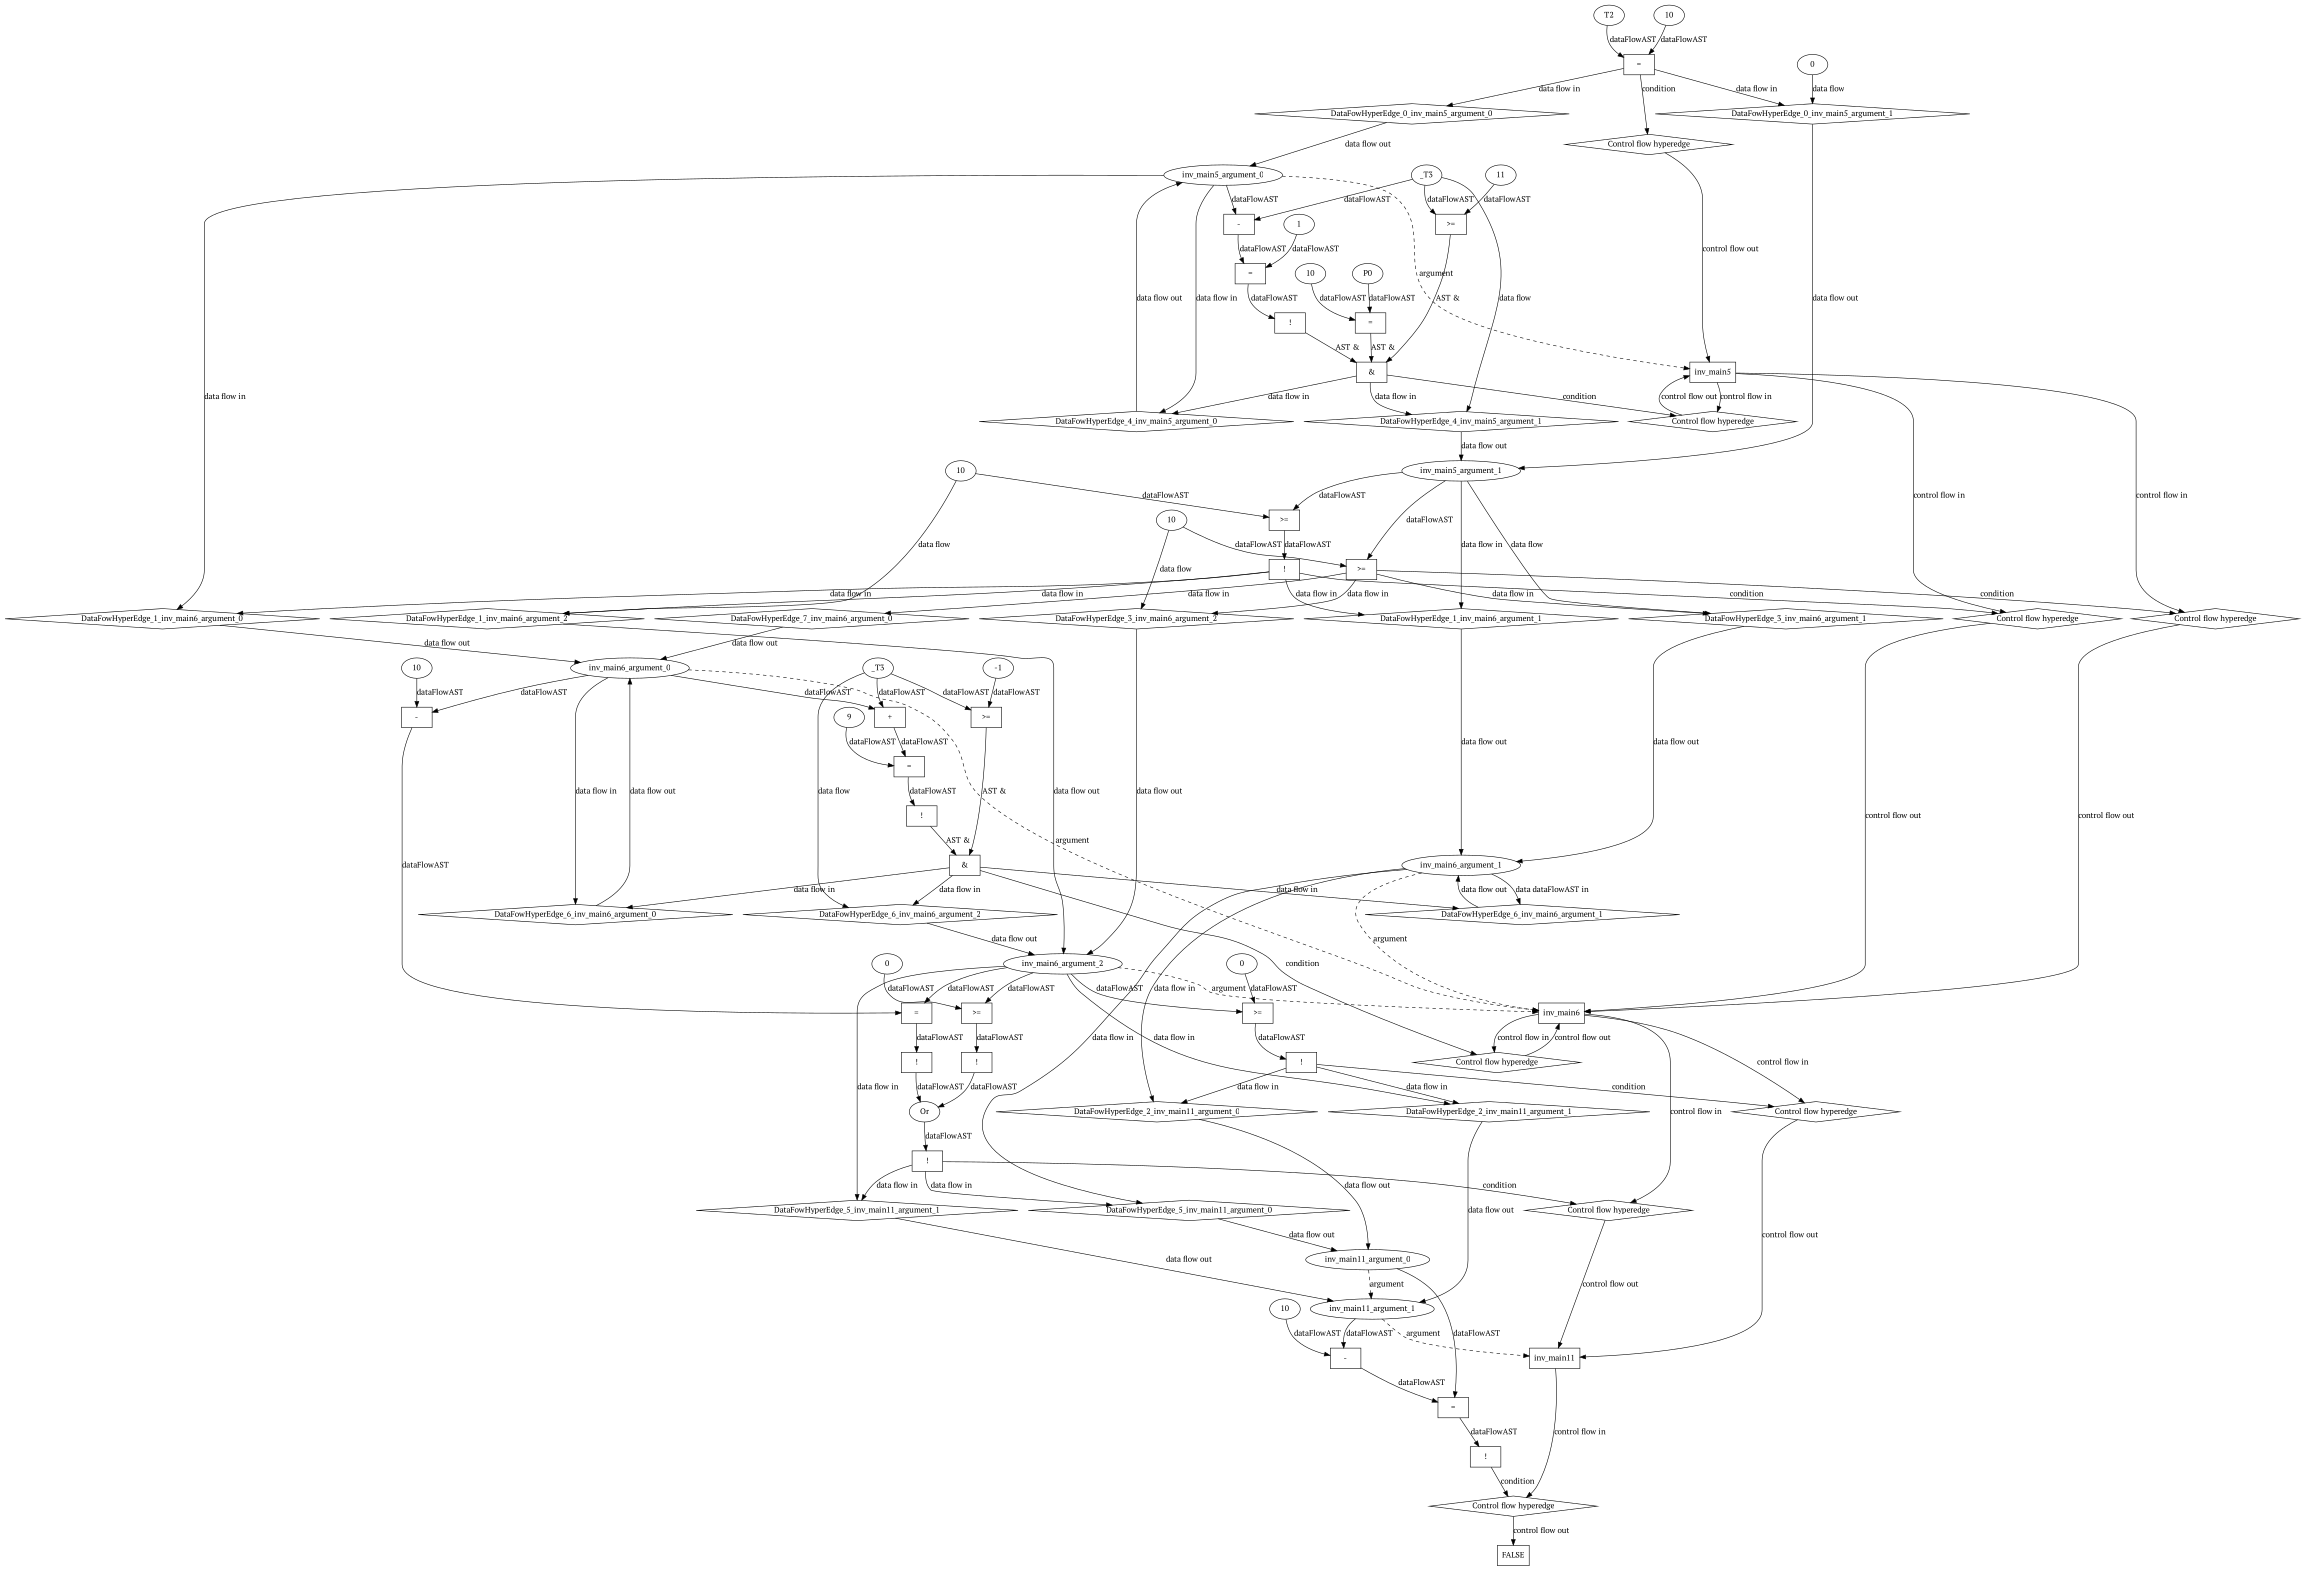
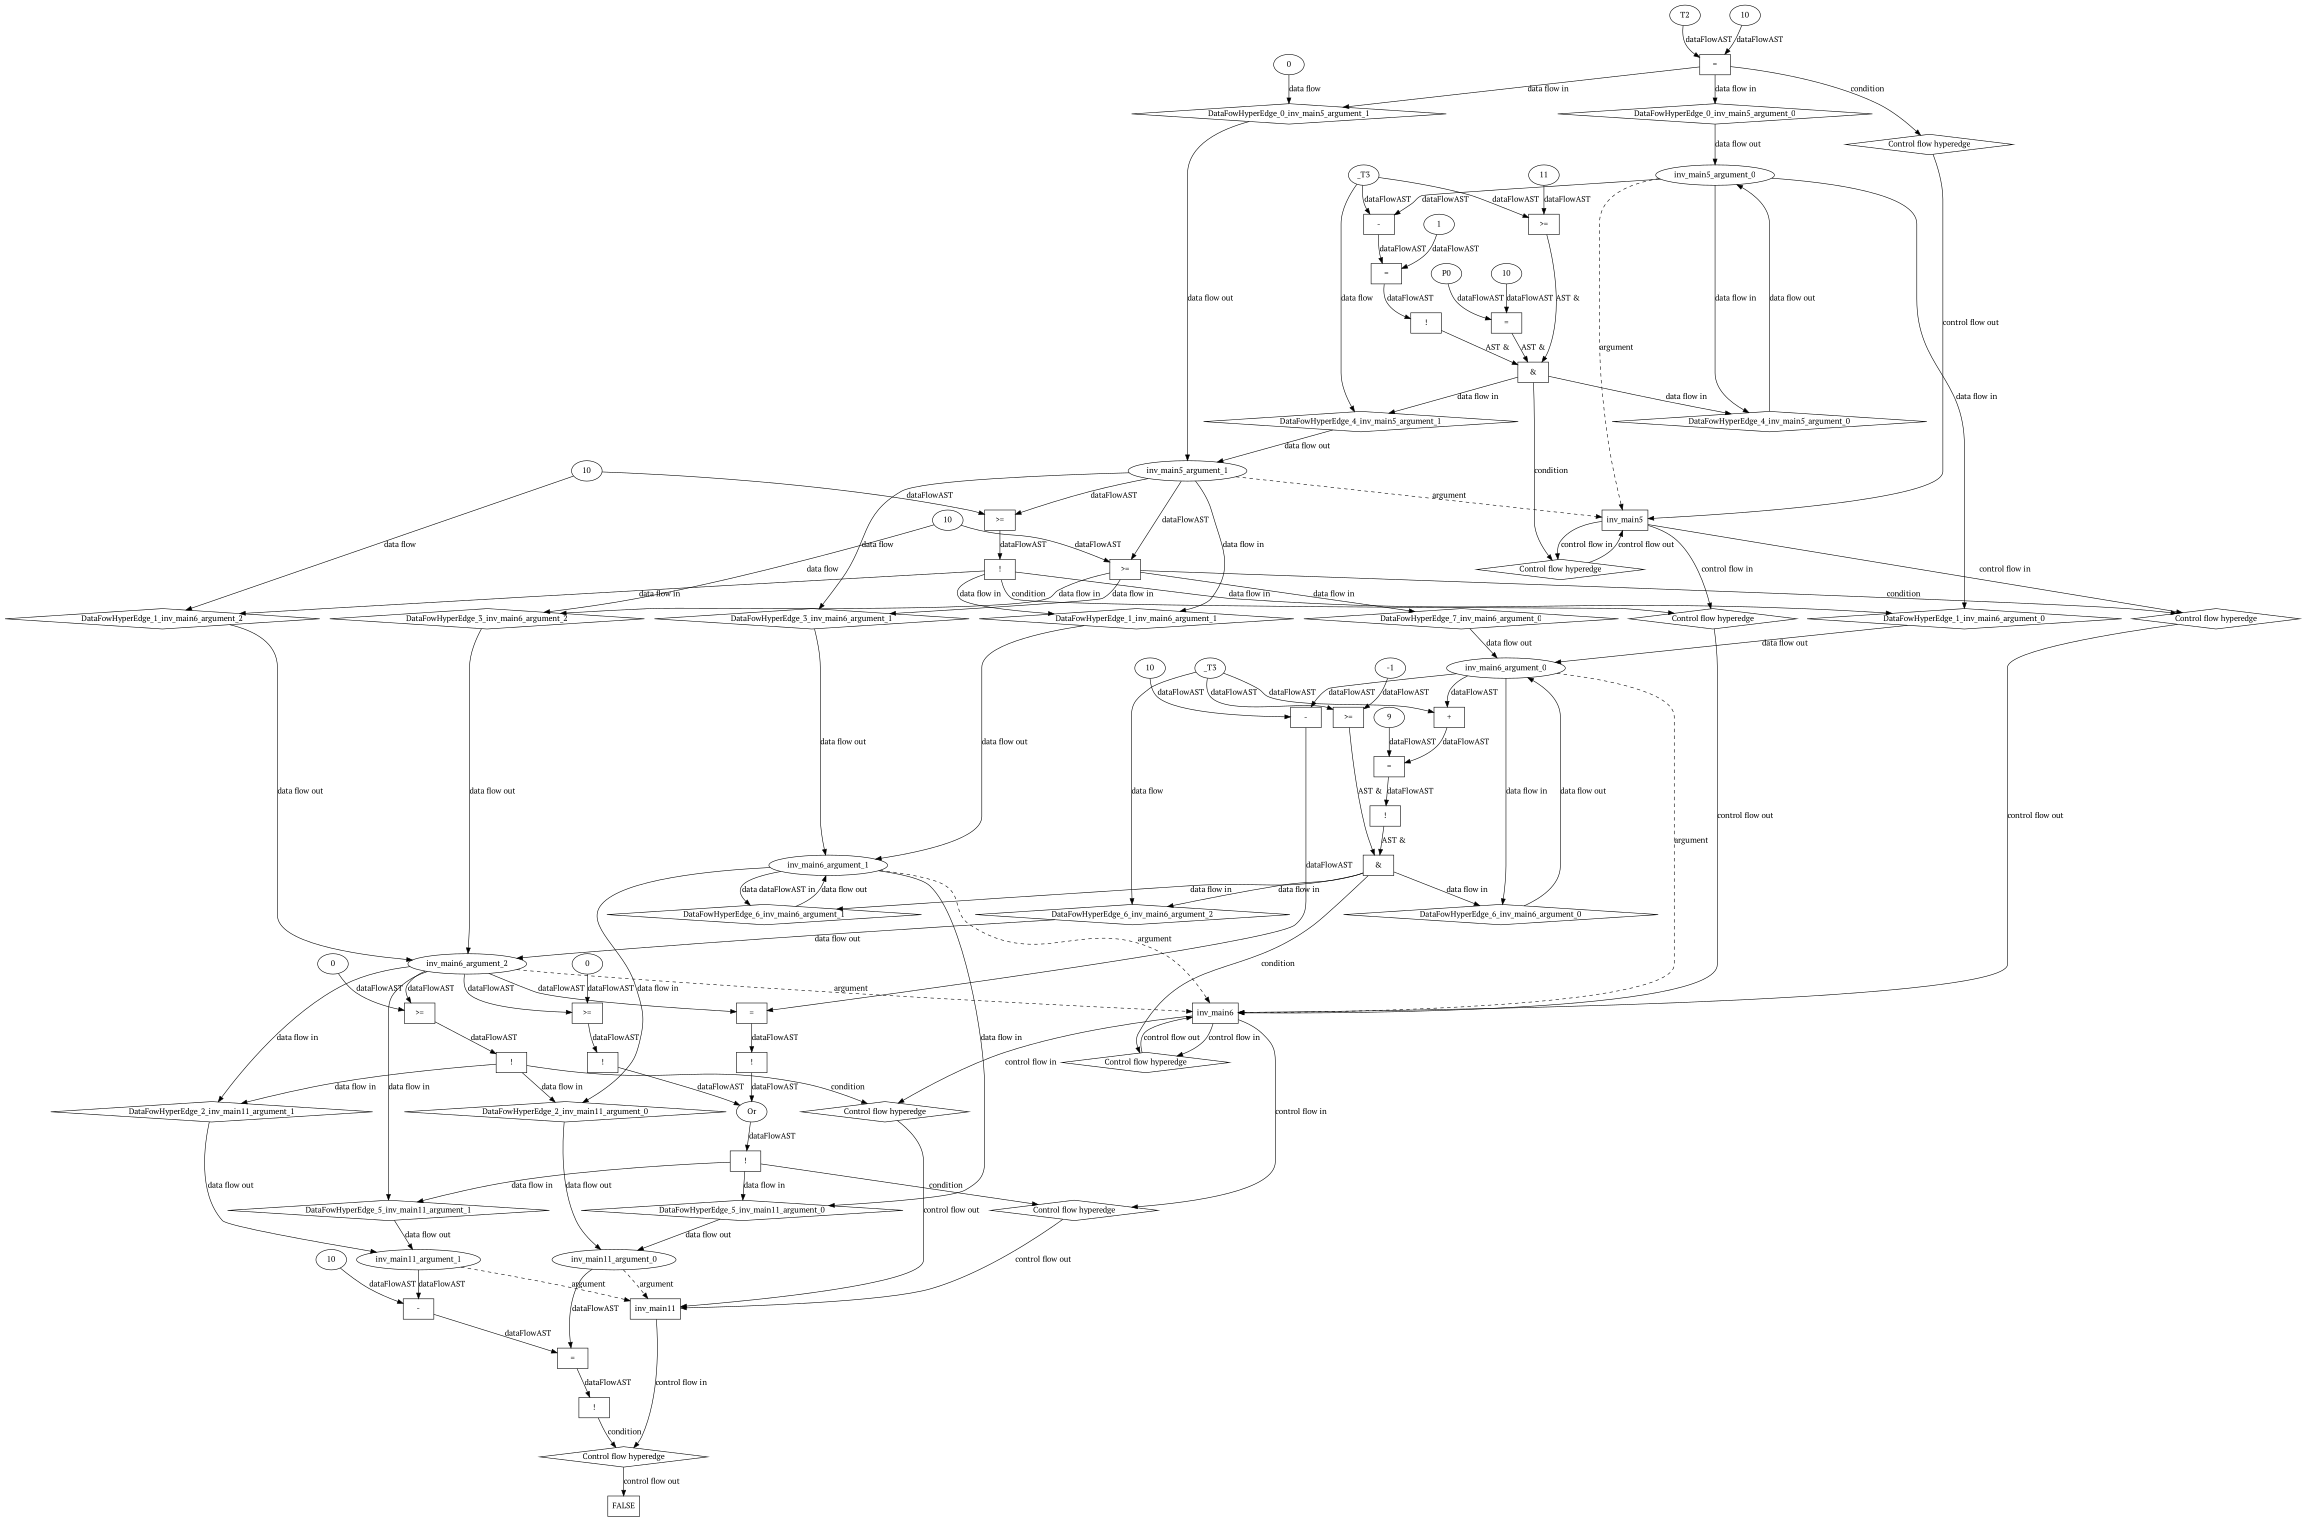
none -> (1416, 497)
(1370, 1282) -> (634, 1282)
